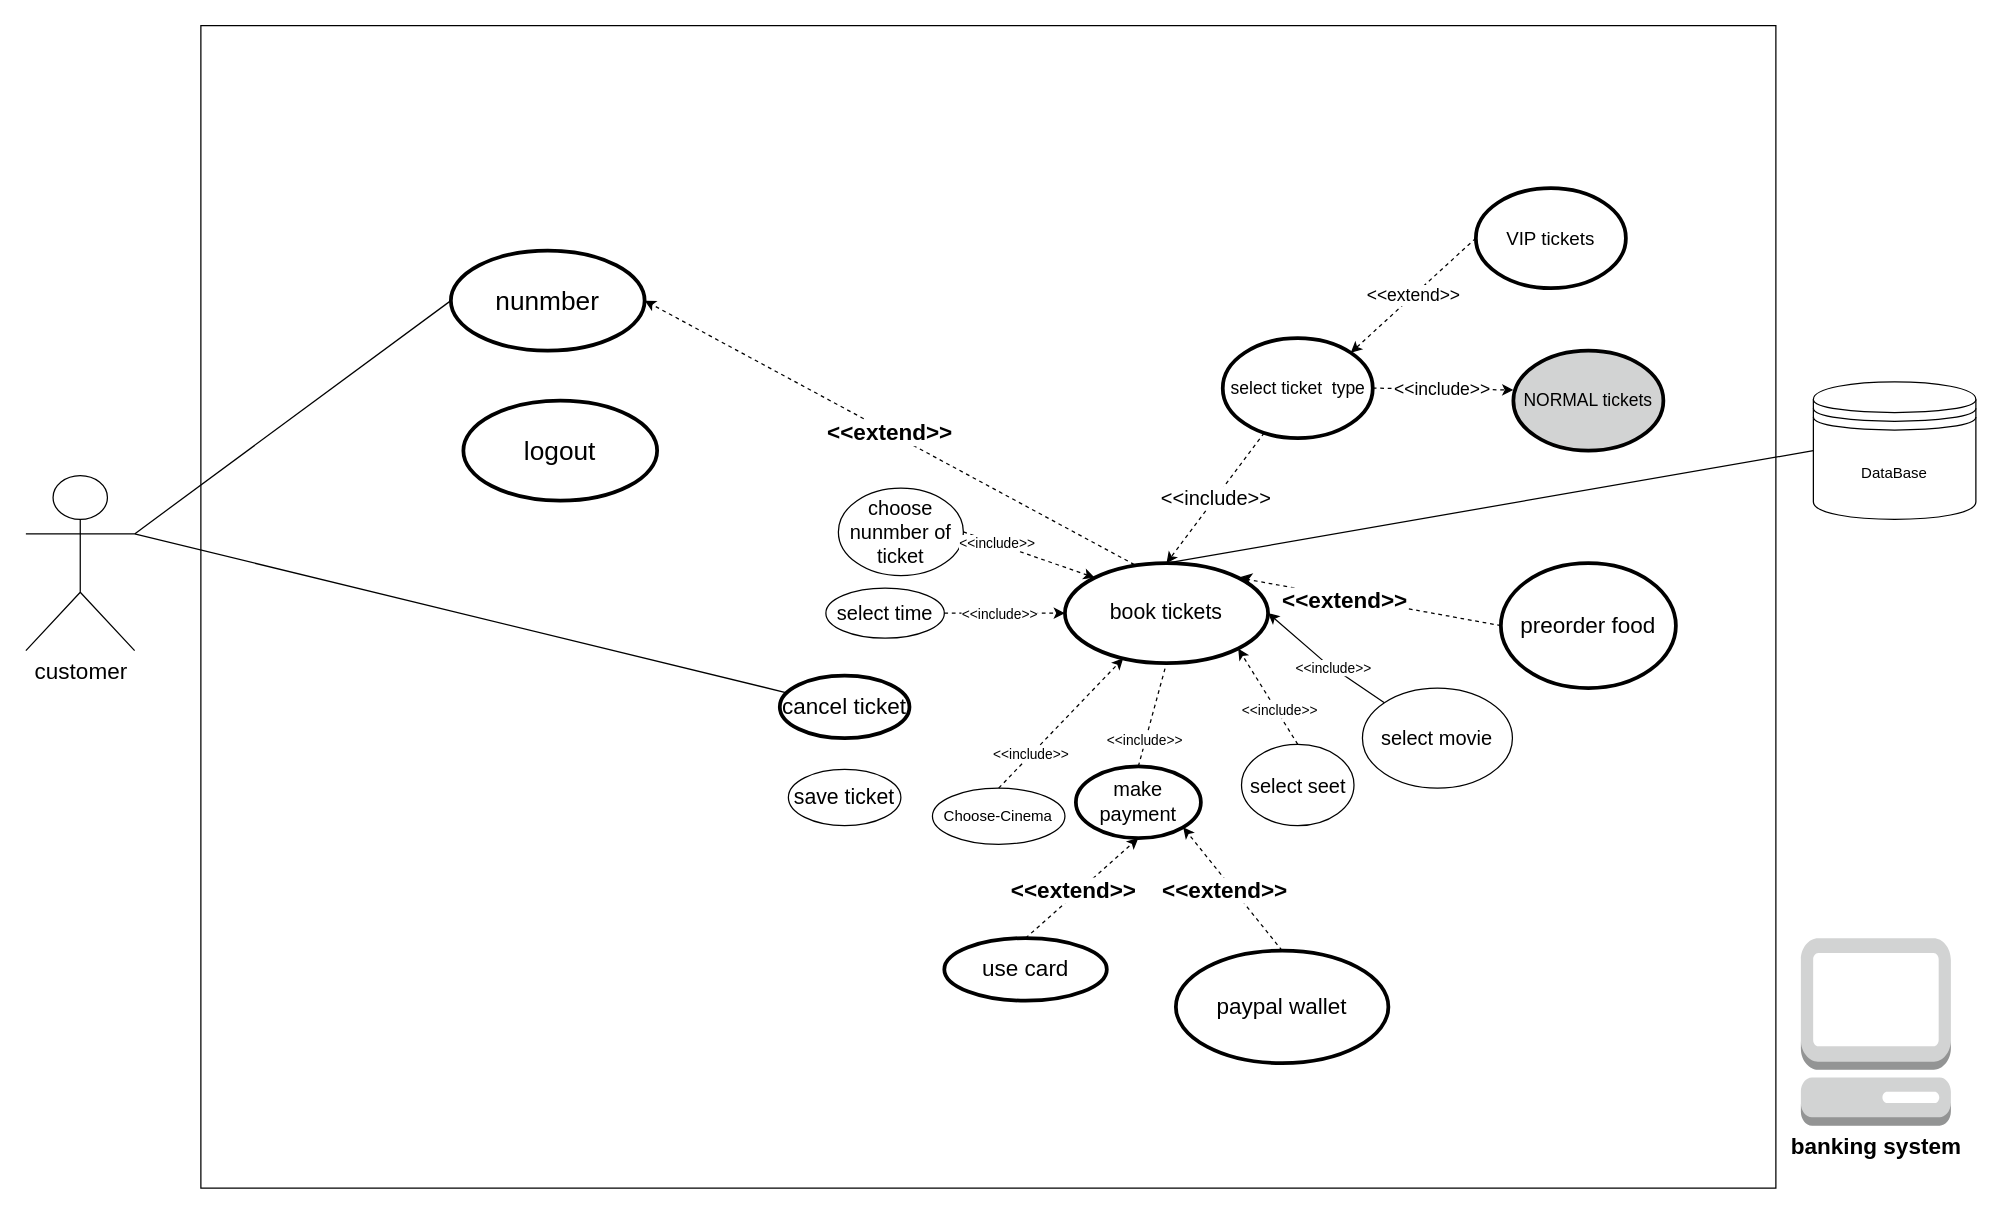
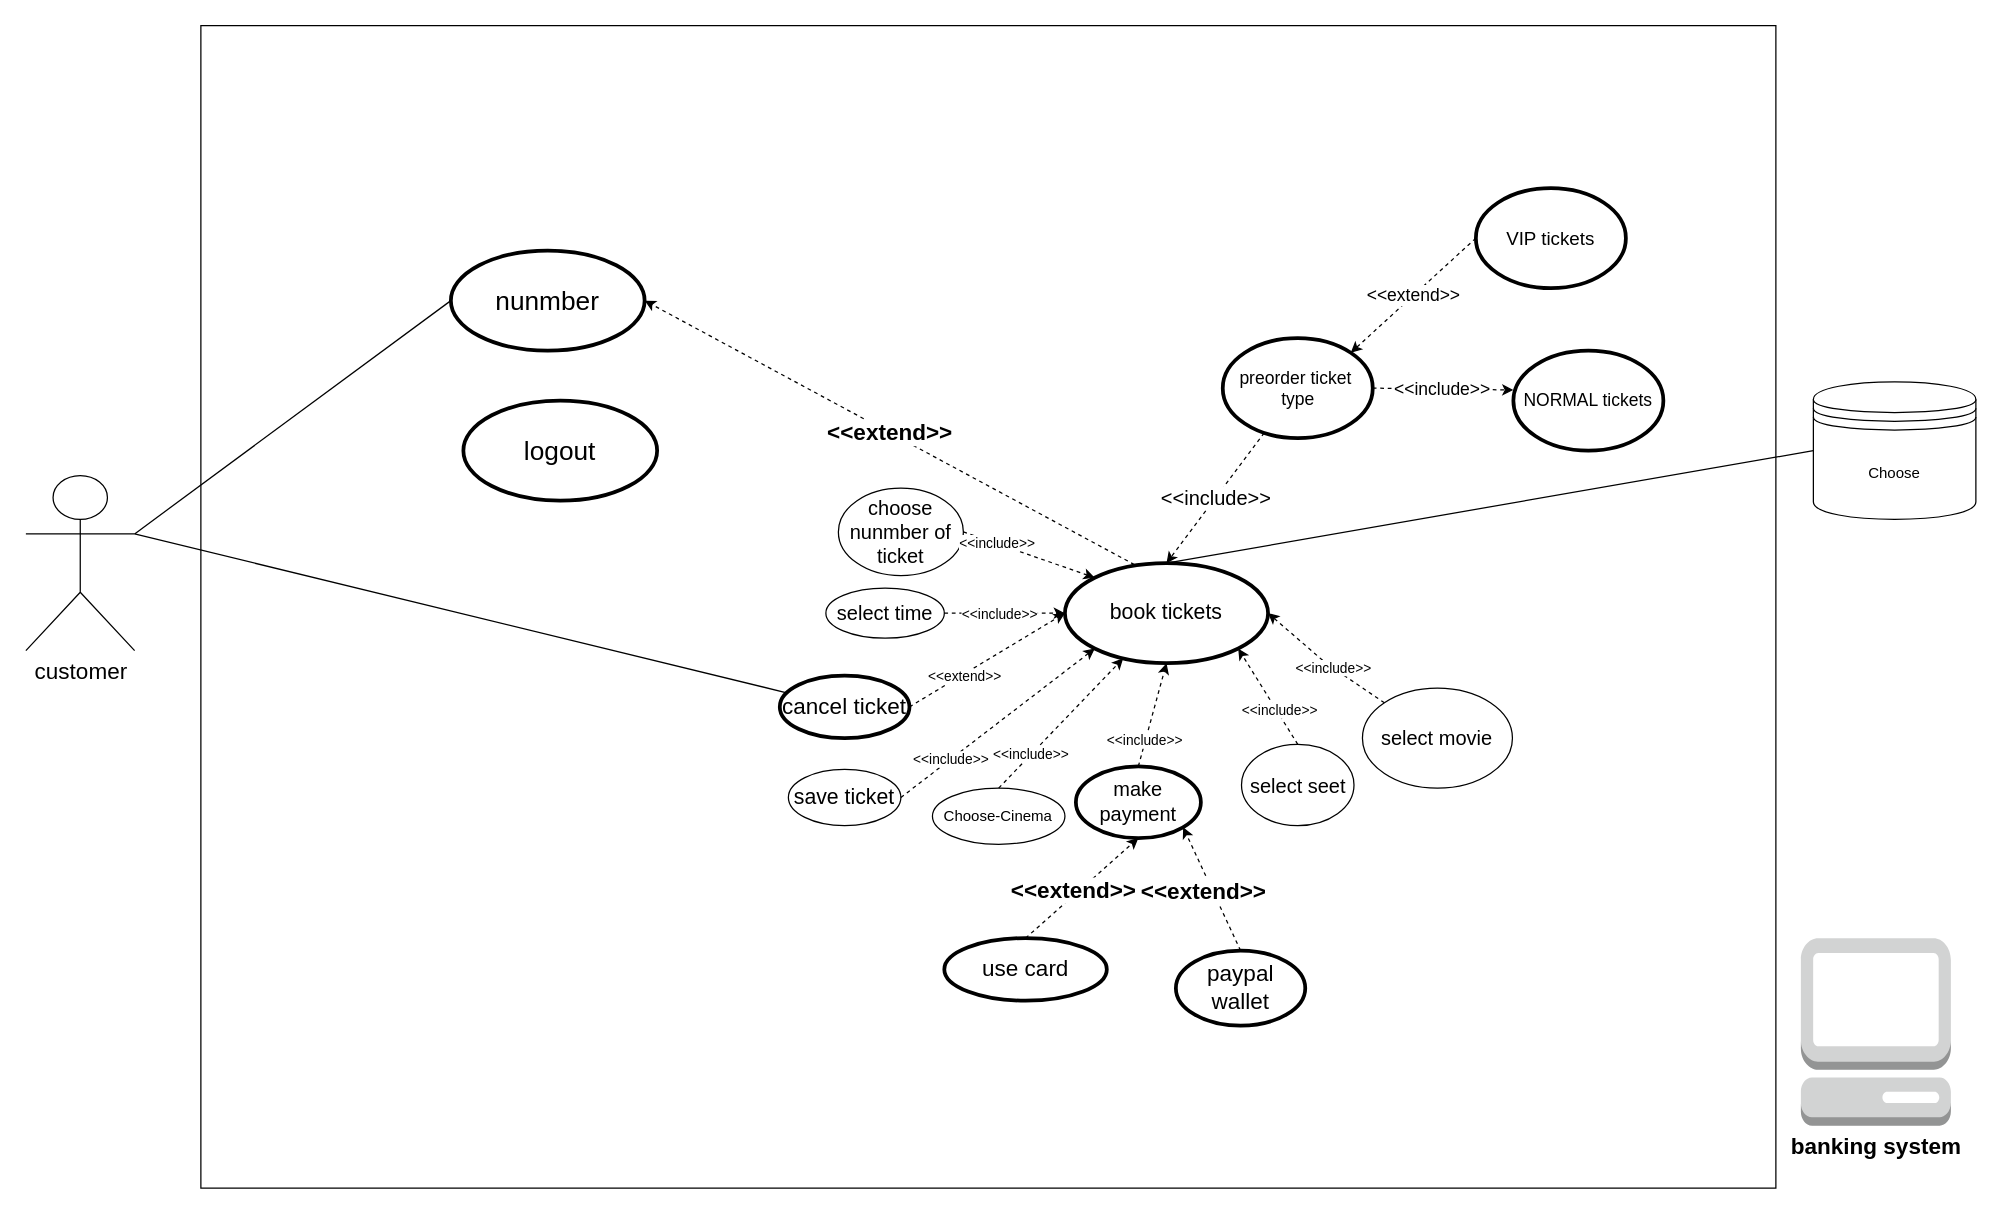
(1298, 388) -> (1298, 388)
(1588, 401) -> (1588, 401)
(1894, 473) -> (1894, 473)
(1453, 617) -> none
(1588, 626) -> none
(1298, 639) -> (1298, 639)
none -> (983, 662)
(1165, 669) -> (1164, 673)
none -> (994, 725)
(1282, 1007) -> (1240, 988)
